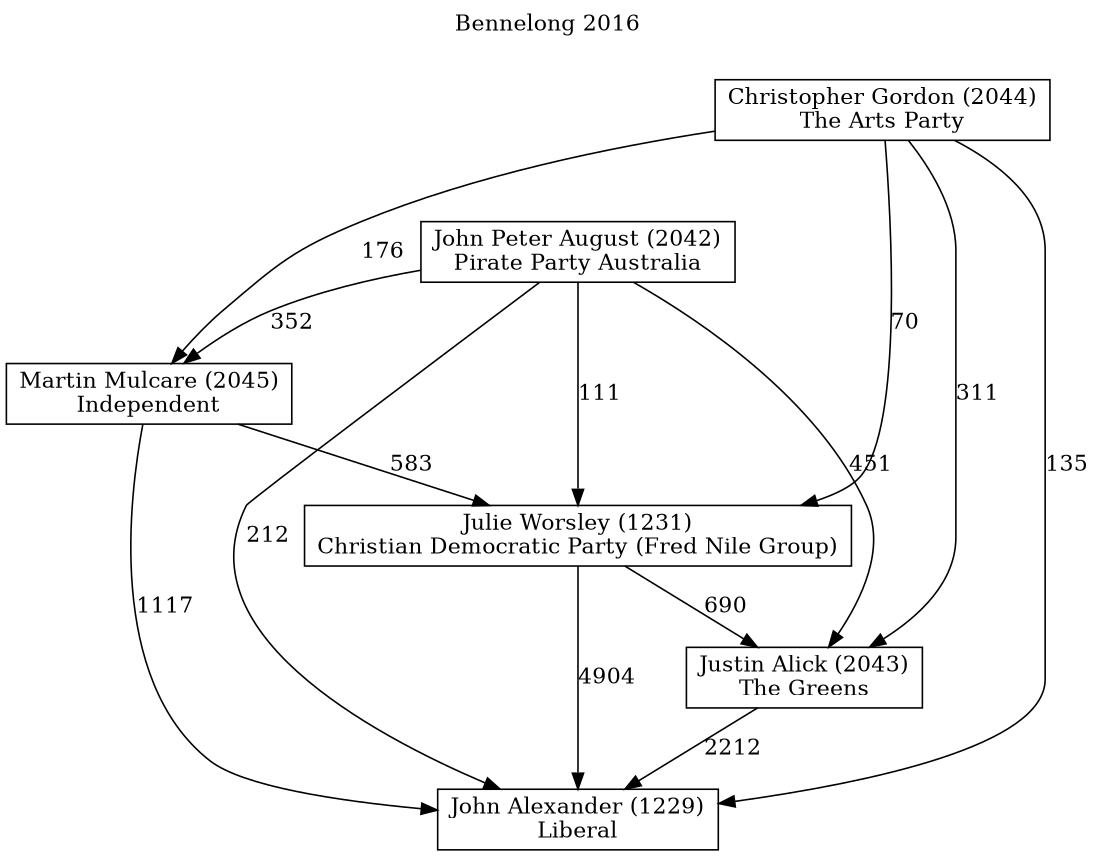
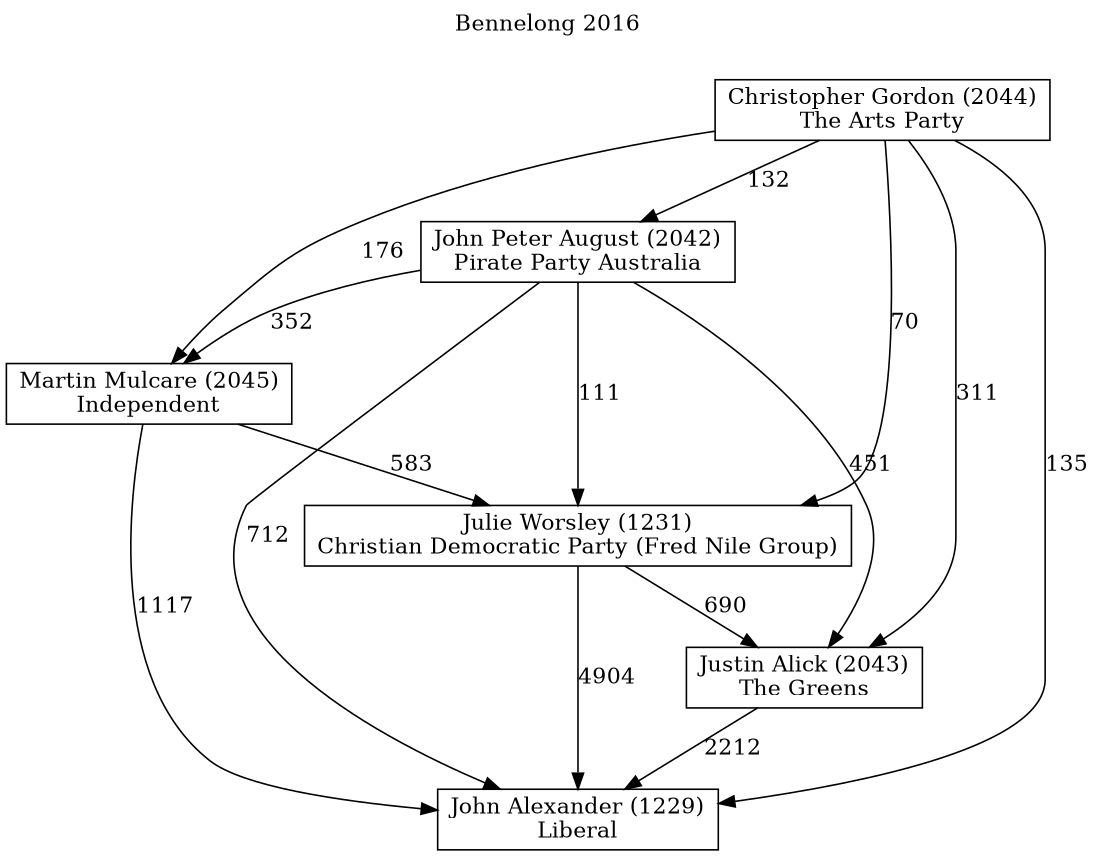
none -> (738, 178)
(269, 536) -> (269, 536)
